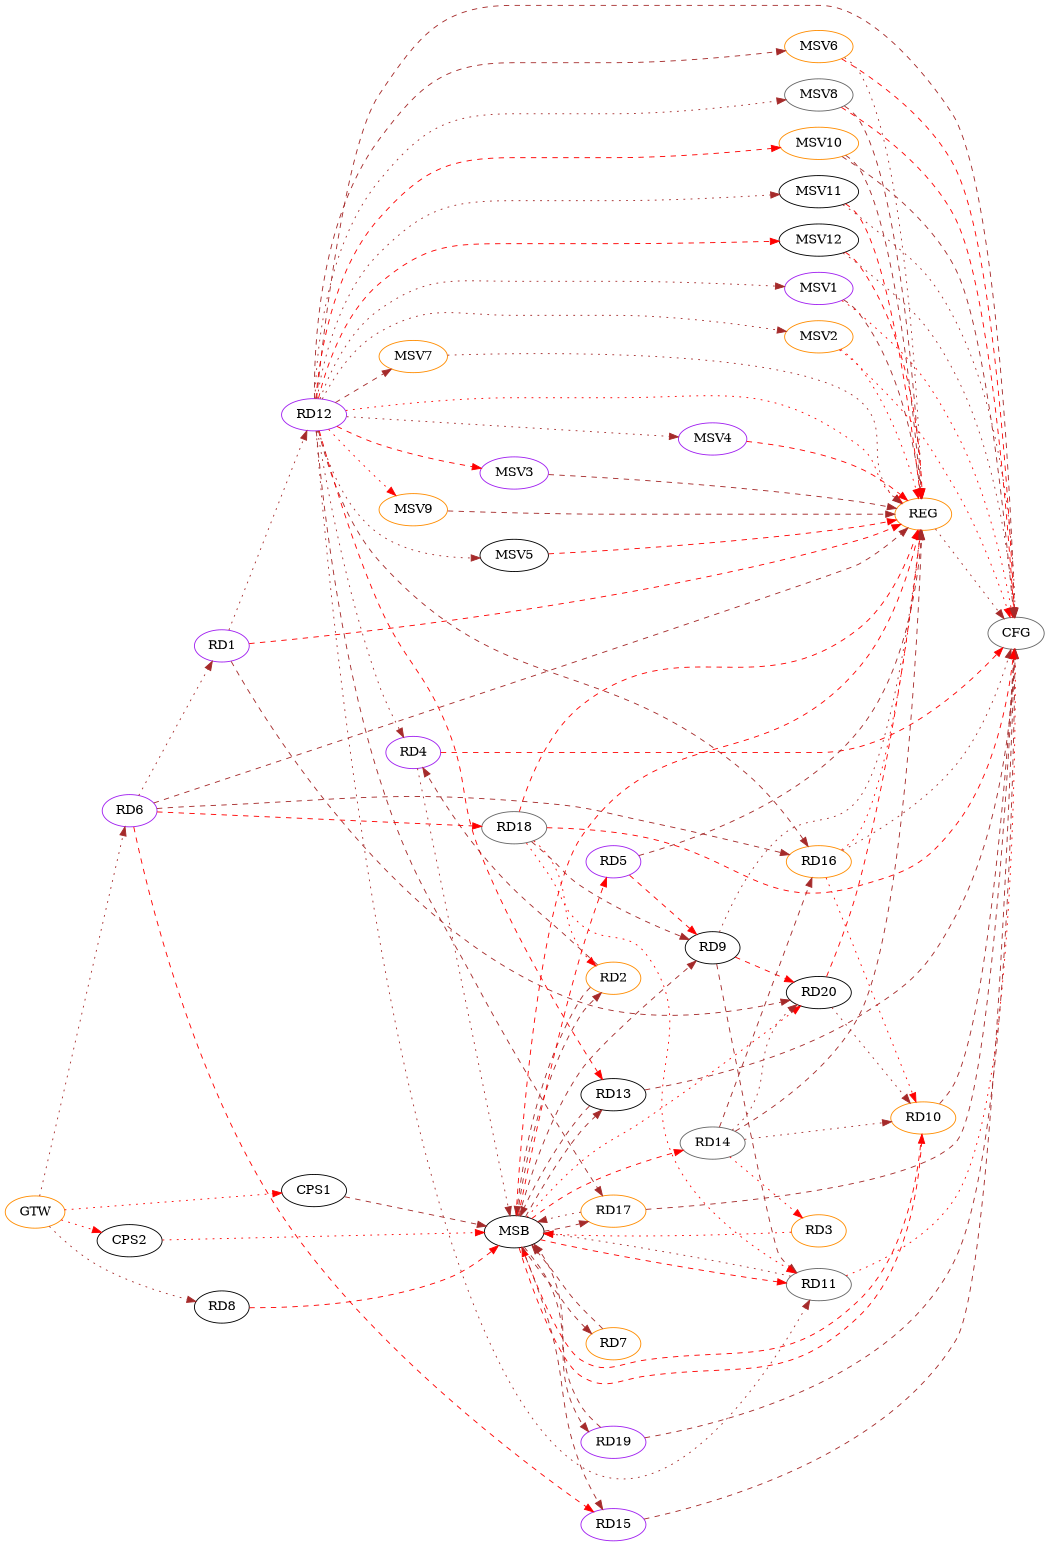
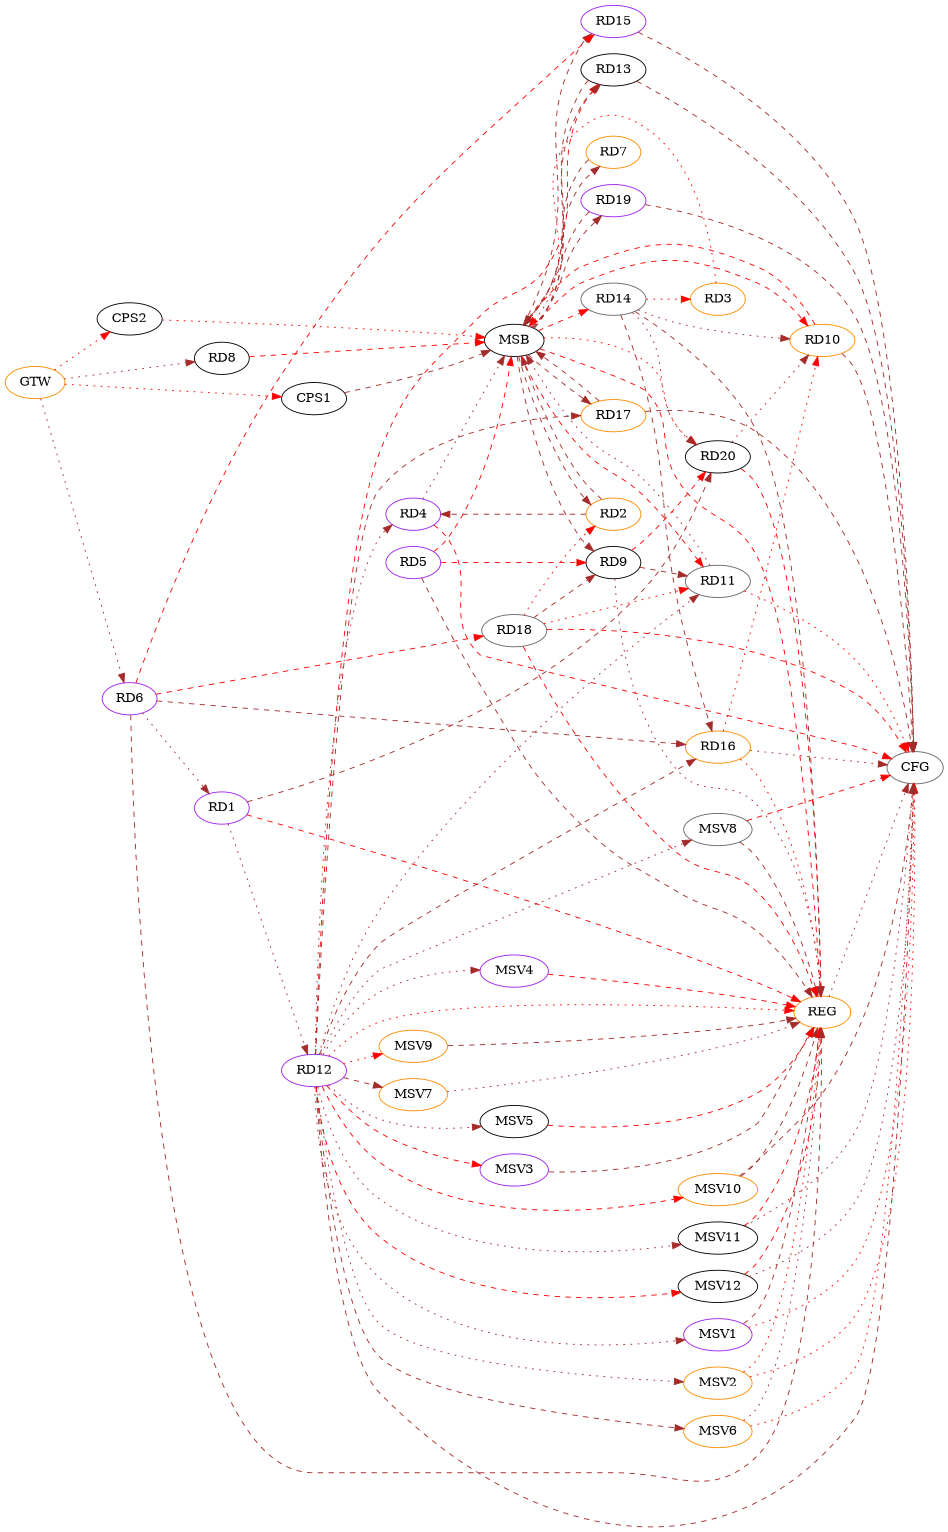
(988, 307) -> (873, 1300)
(566, 1008) -> (485, 465)
(564, 1215) -> (572, 378)
